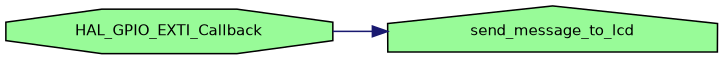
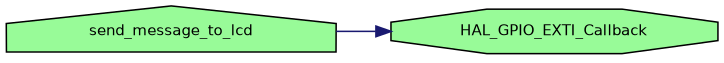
(353, 31) -> (356, 31)
